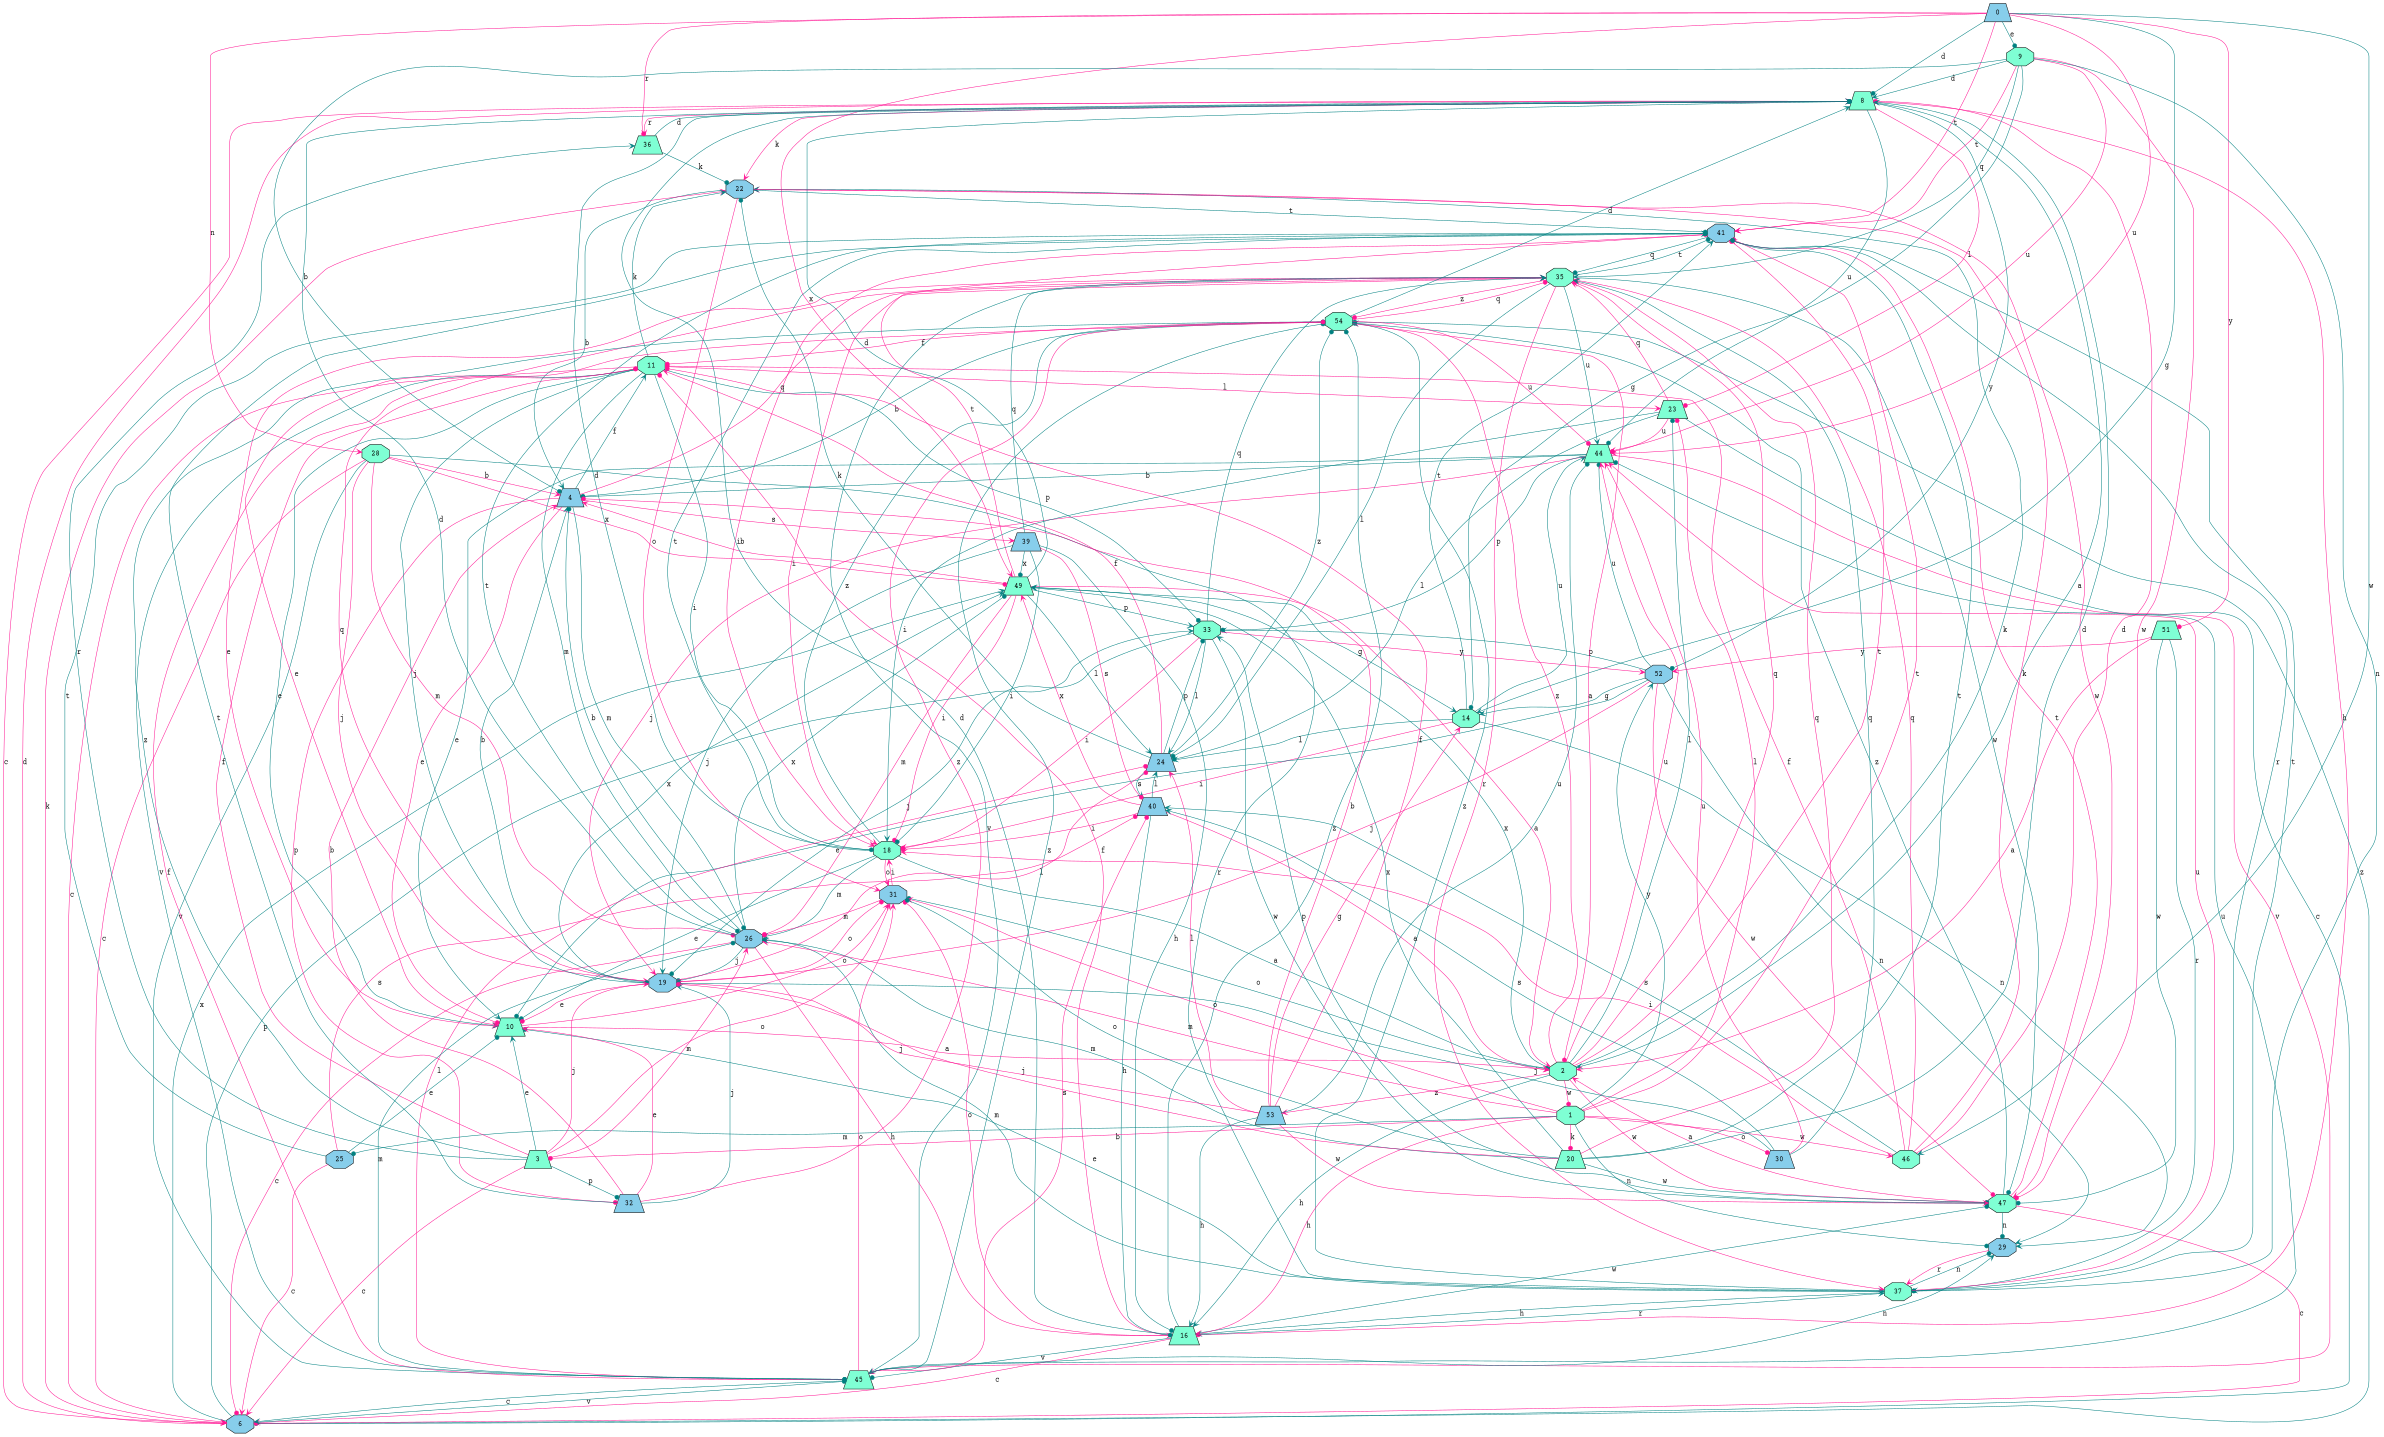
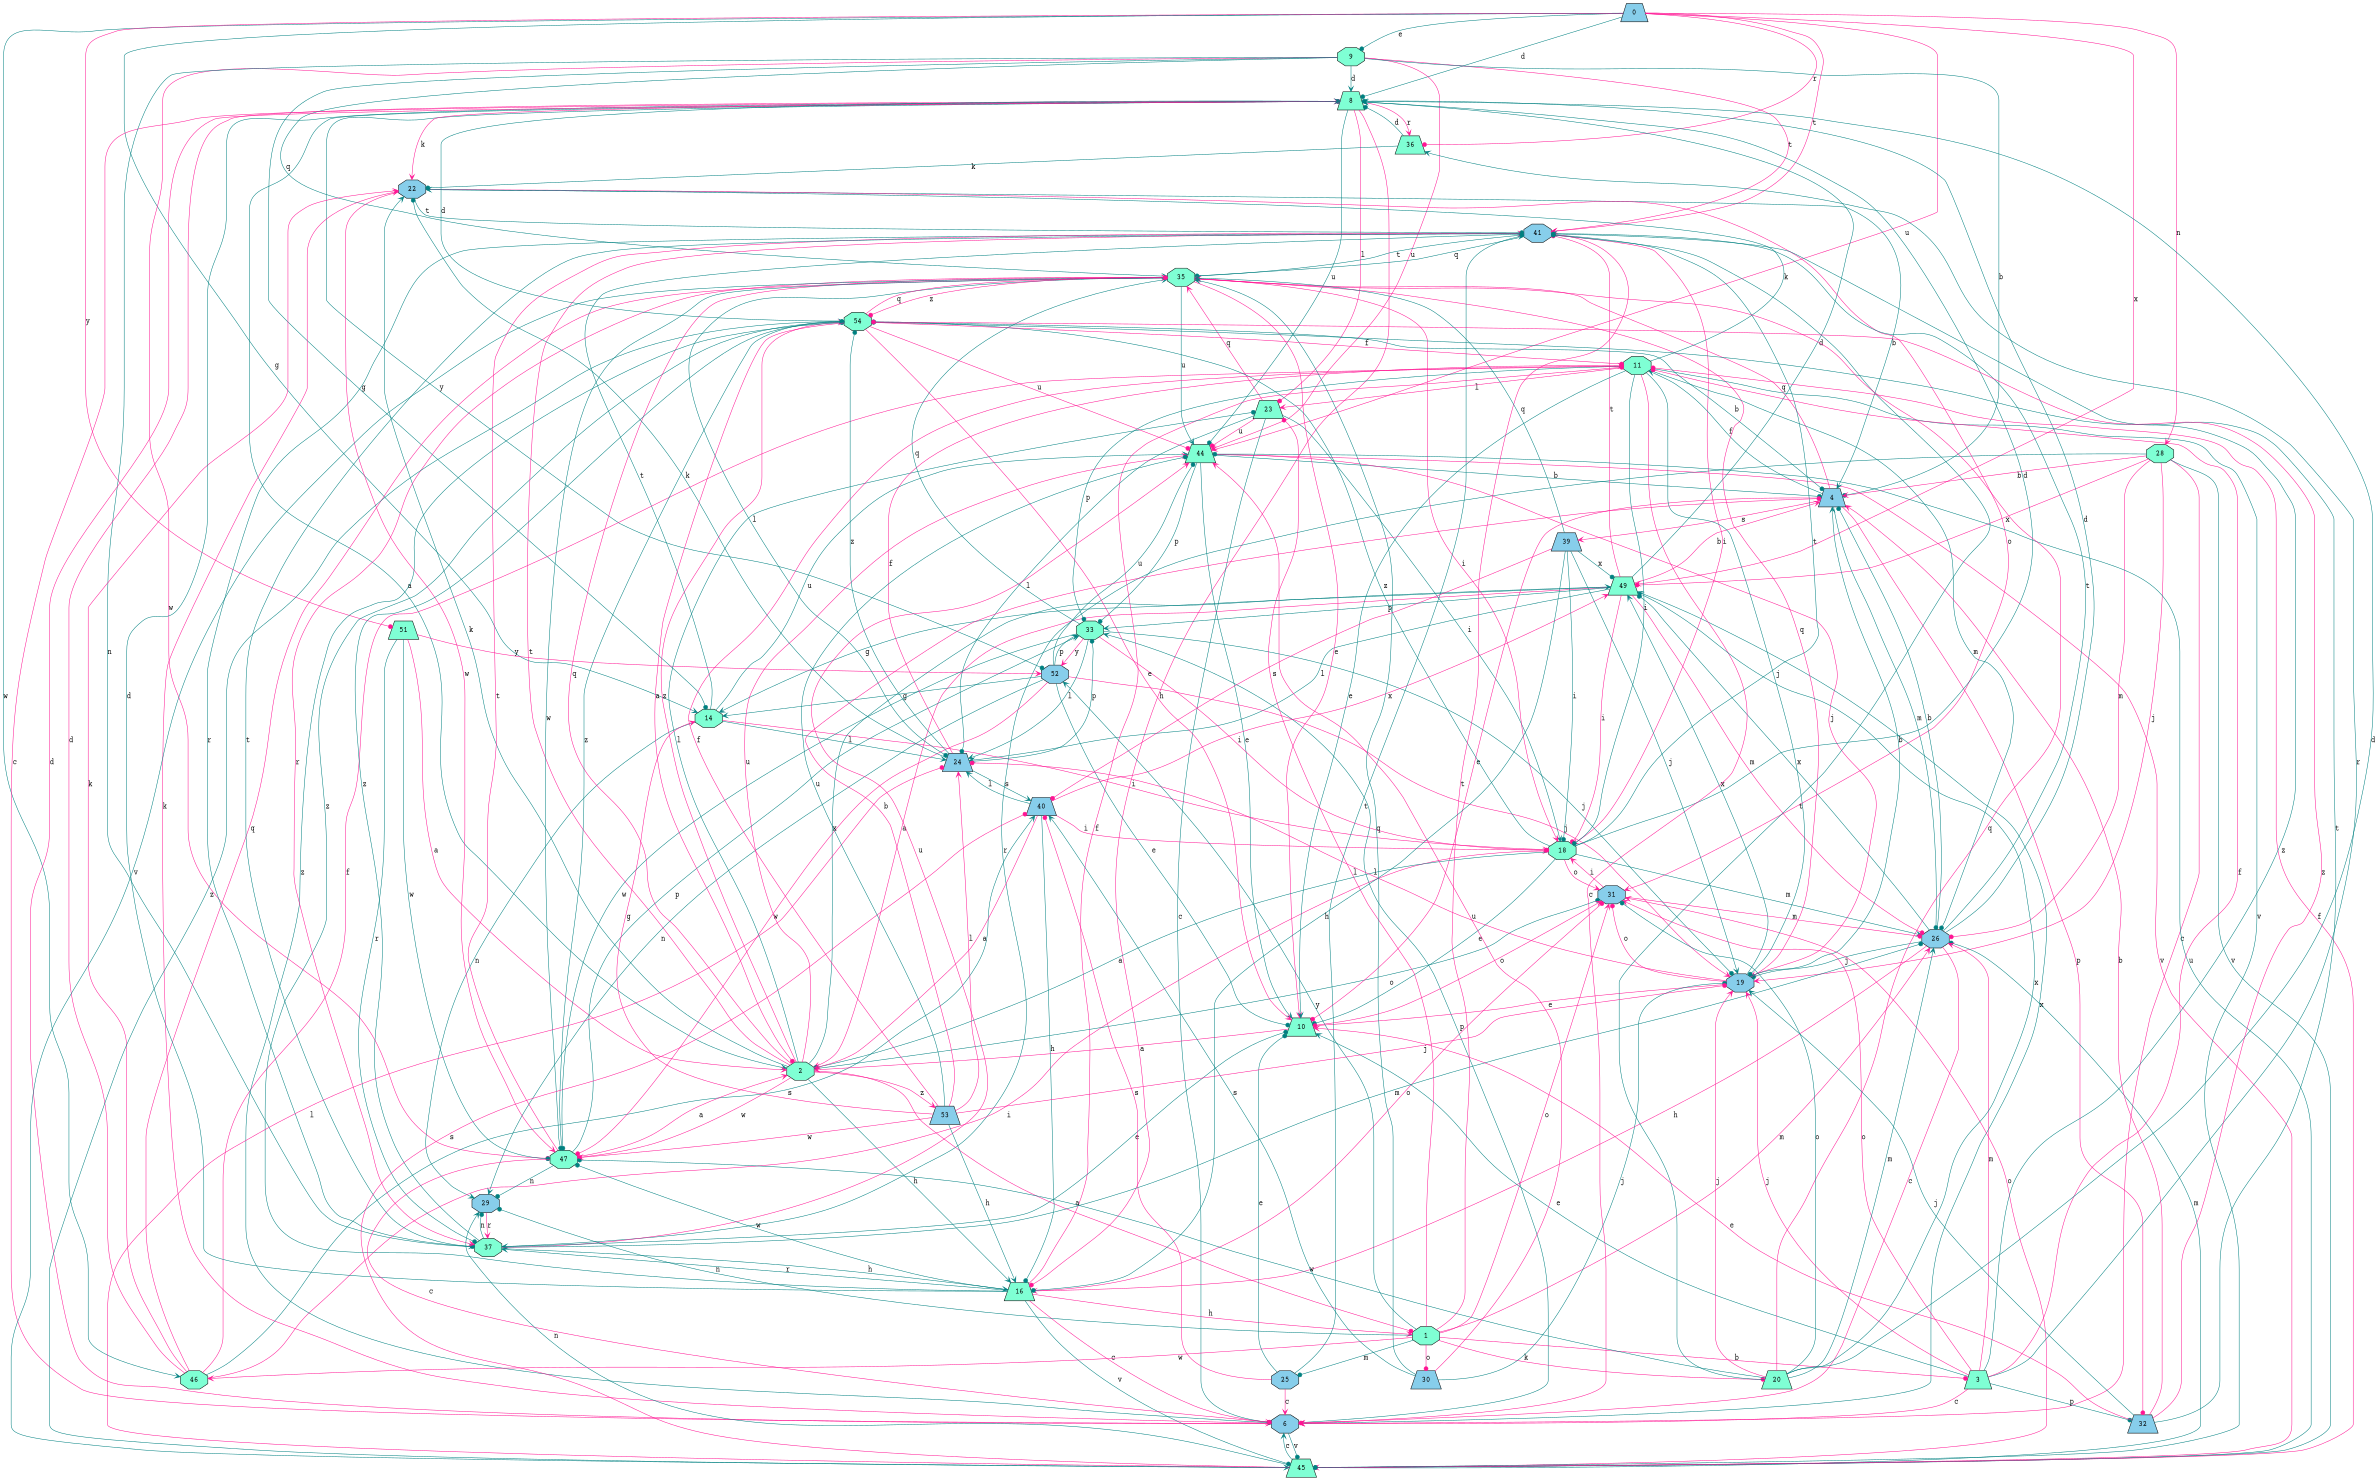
(1569, 1093) -> (1078, 1203)
(1346, 1178) -> (1219, 1319)
